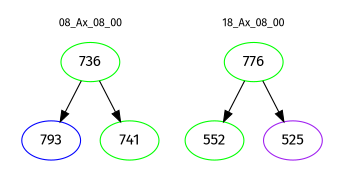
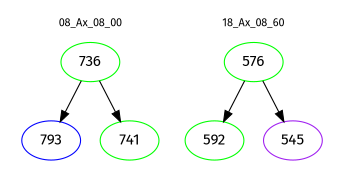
(254, 23) -> (254, 23)
(254, 62) -> (254, 62)
(215, 140) -> (215, 140)
(293, 140) -> (293, 140)
